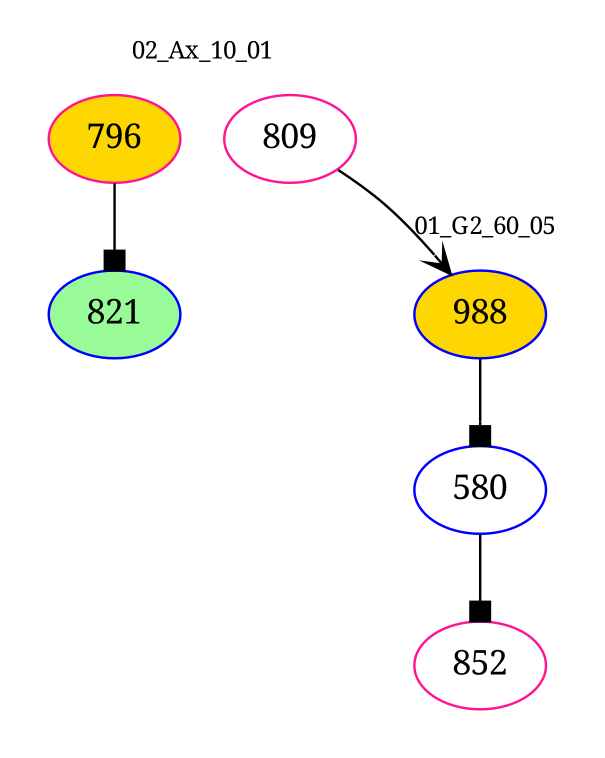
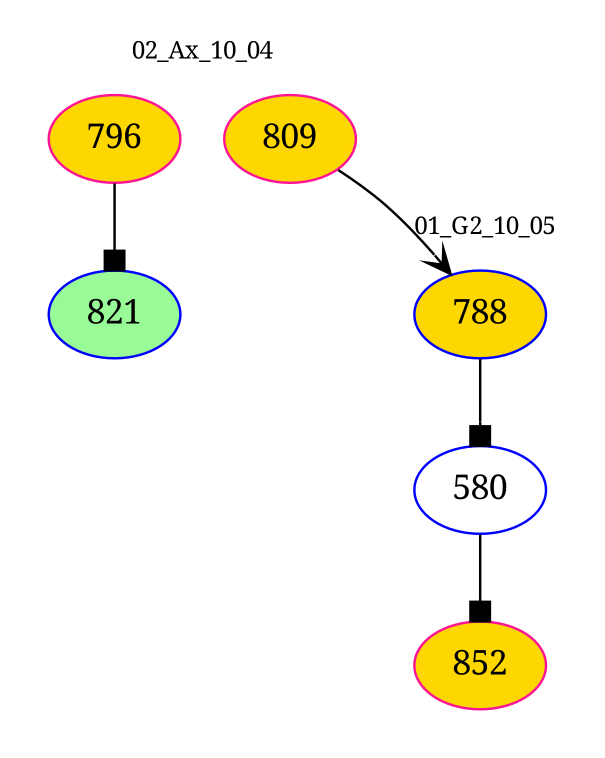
(202, 52) -> (202, 52)
(290, 139) -> (290, 139)
(485, 228) -> (485, 228)
(480, 314) -> (480, 314)
(480, 665) -> (480, 665)
